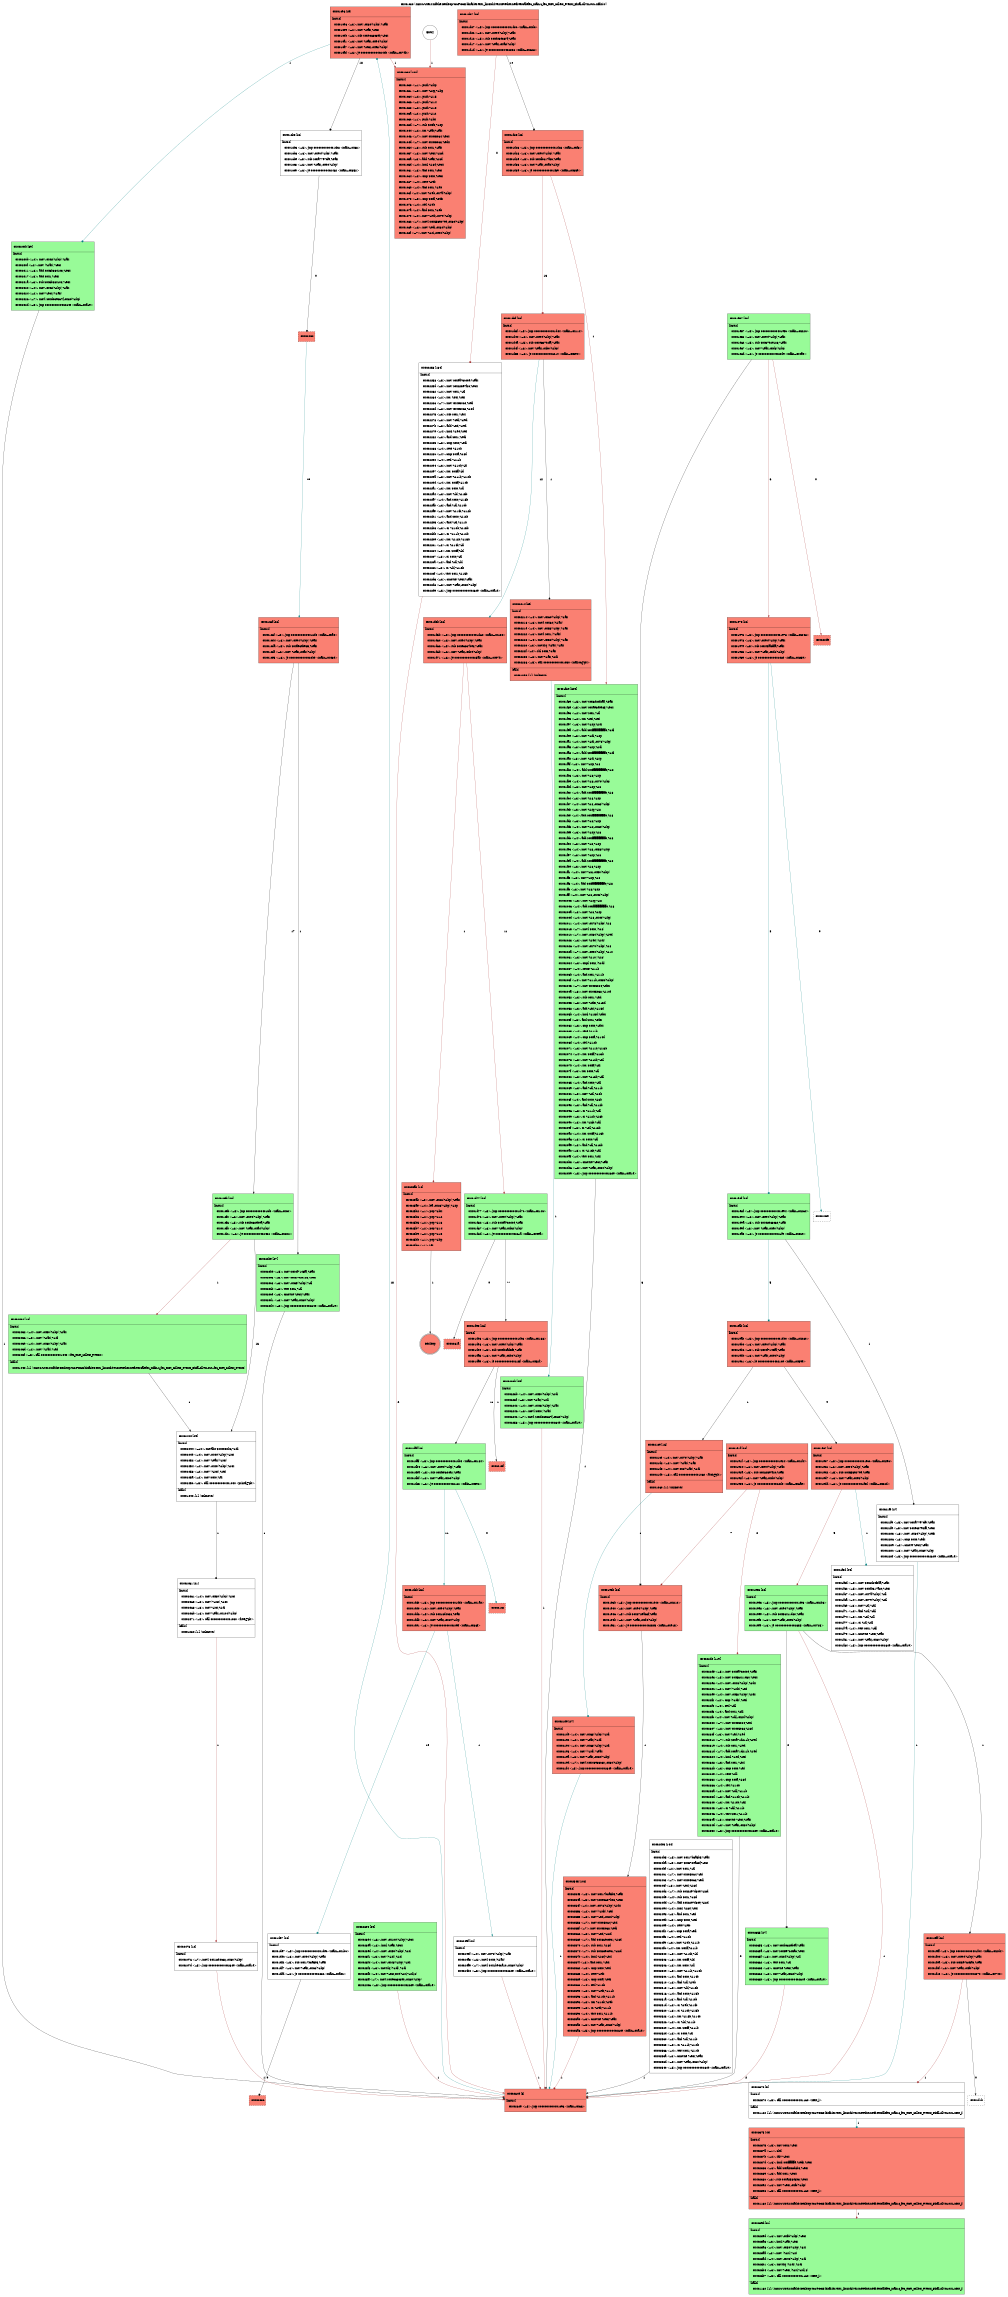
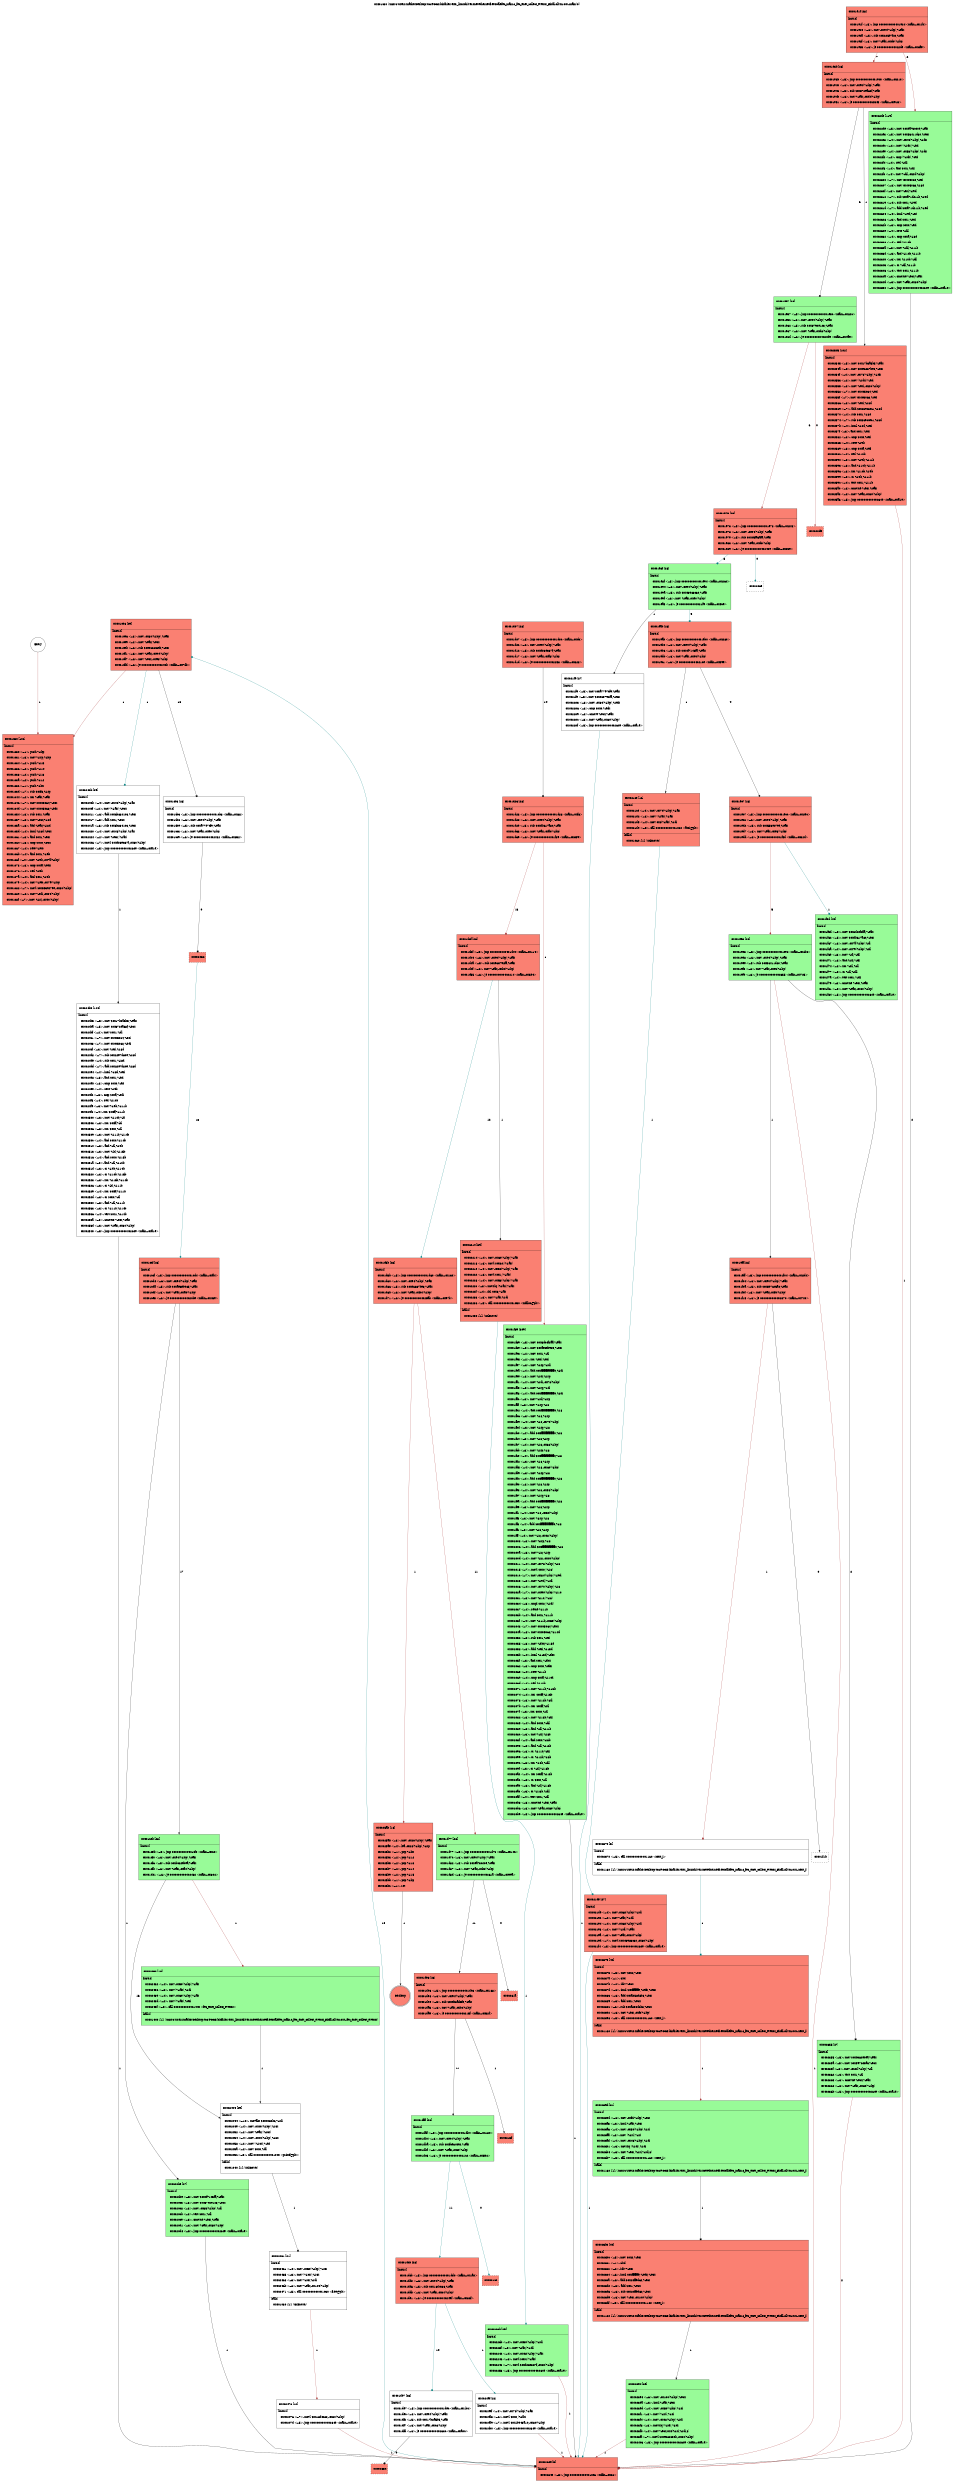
(53, 276) -> (118, 820)
(460, 480) -> none
(640, 959) -> (839, 201)
(3, 1410) -> (118, 928)
(872, 1608) -> (856, 957)
none -> (701, 2281)
